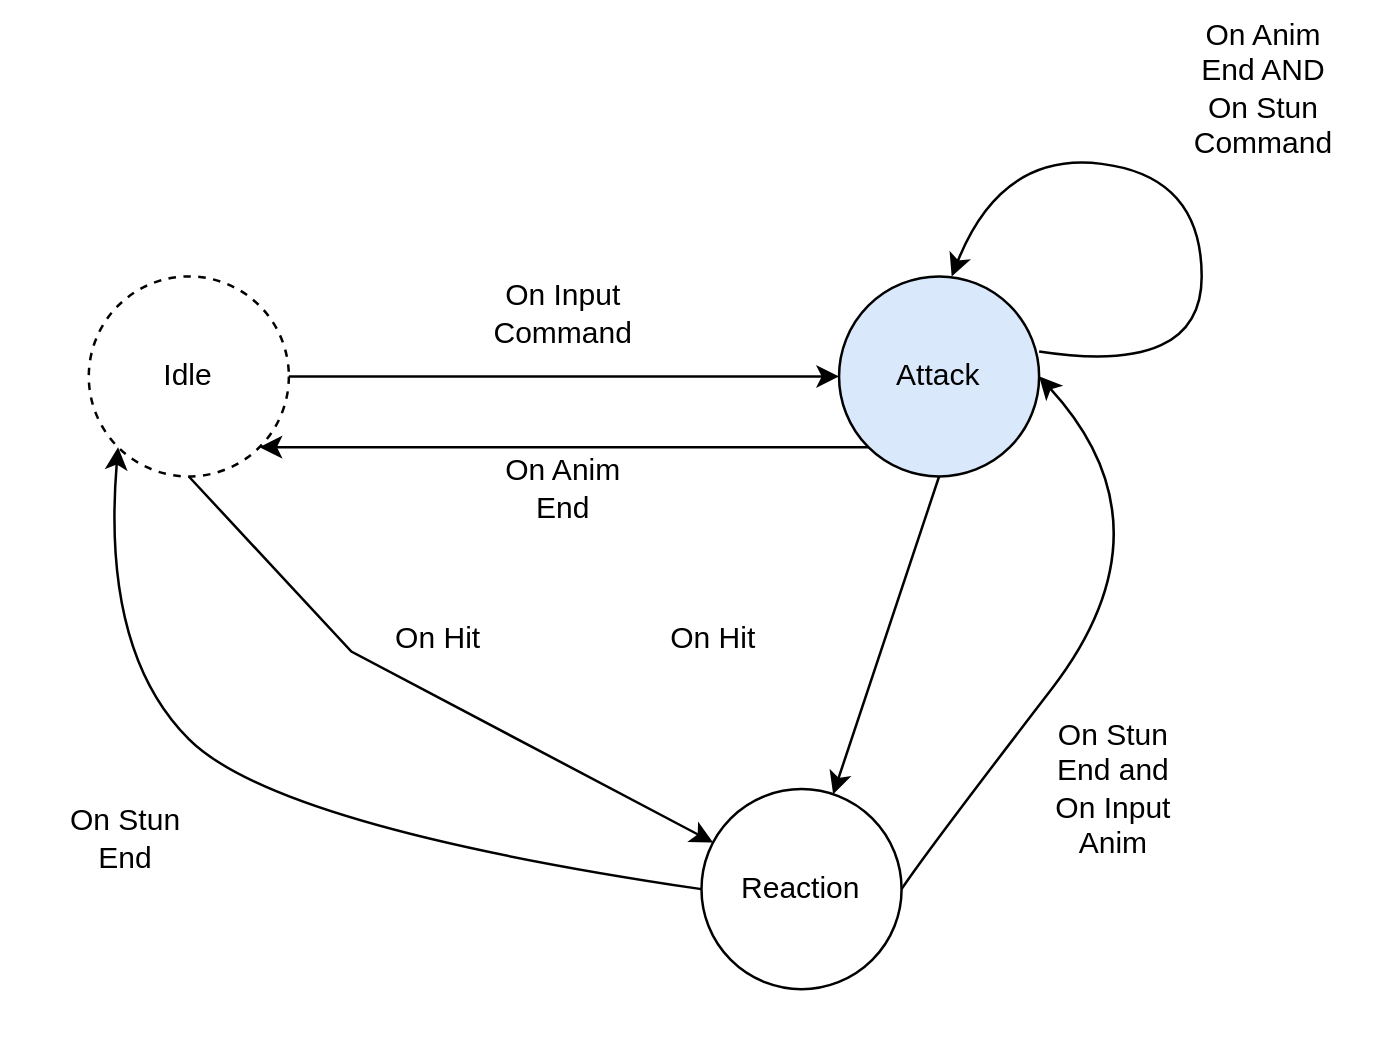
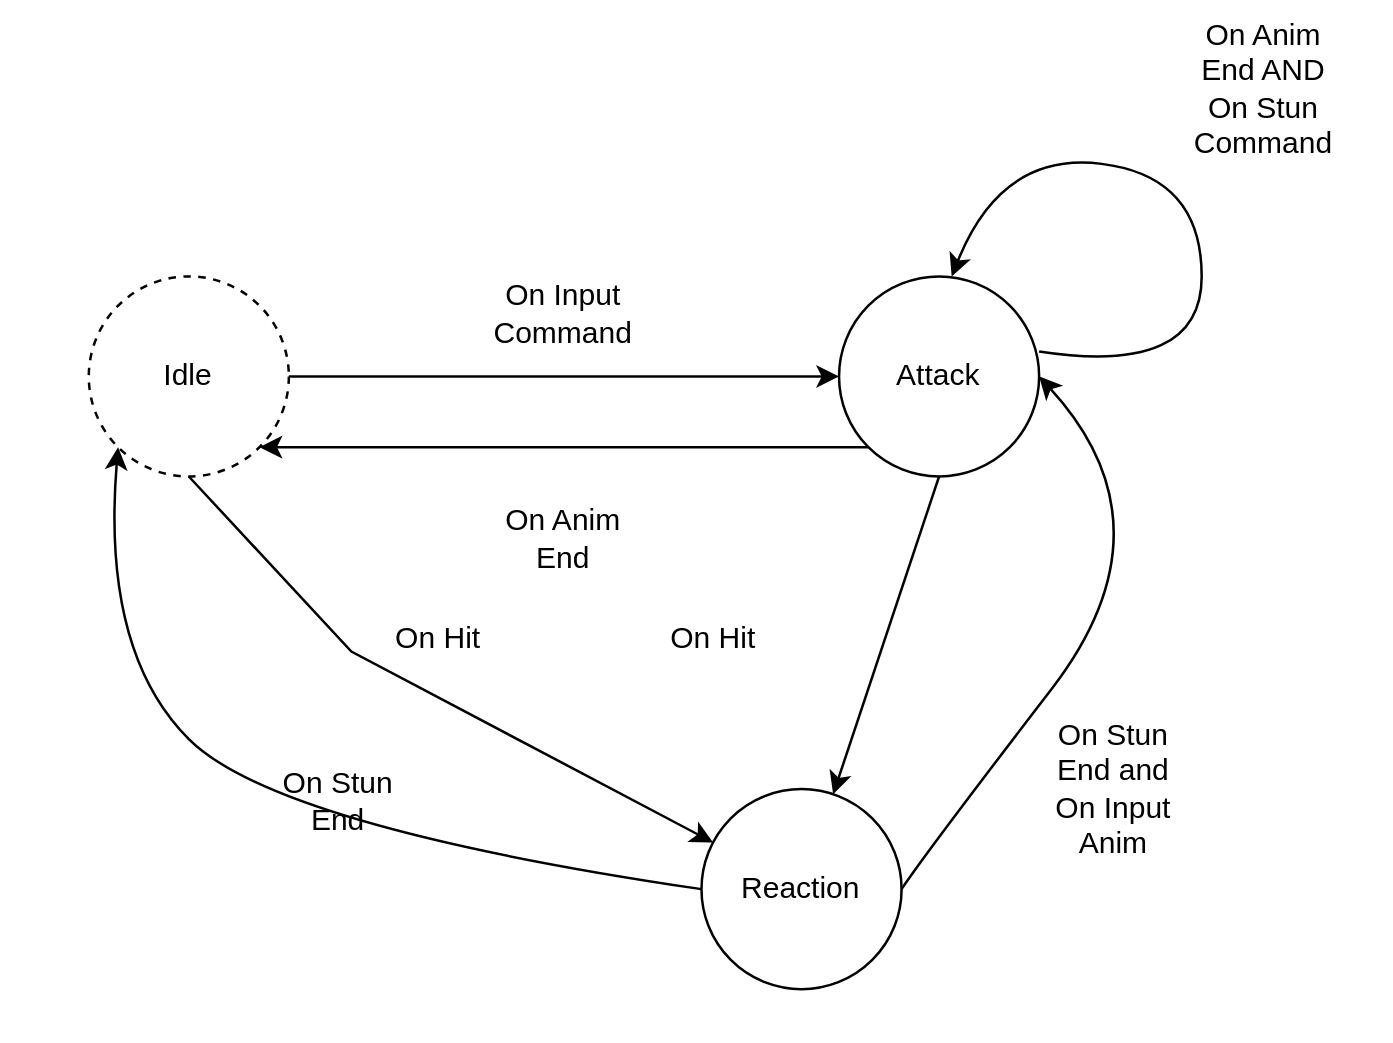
(939, 376) -> (939, 376)
(564, 489) -> (564, 539)
(126, 839) -> (339, 801)
